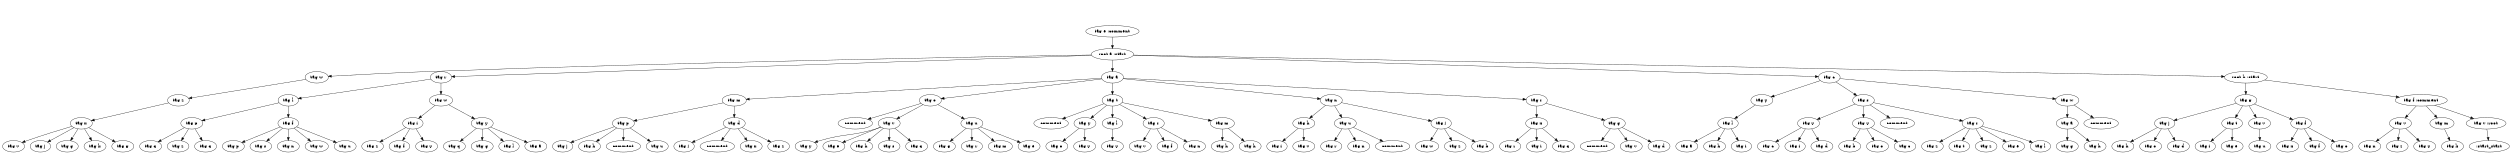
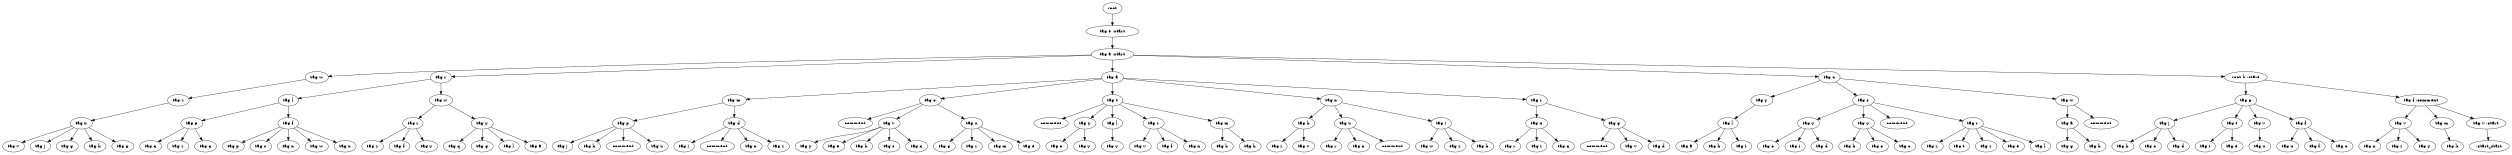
none -> (1112, 8)
(1112, 31) -> (1112, 31)
(1112, 54) -> (1112, 54)
(2486, 123) -> (2486, 123)
